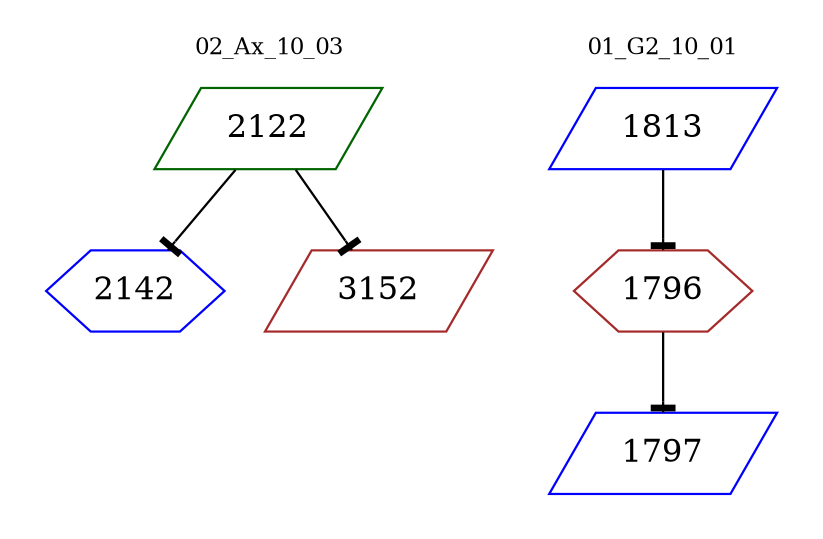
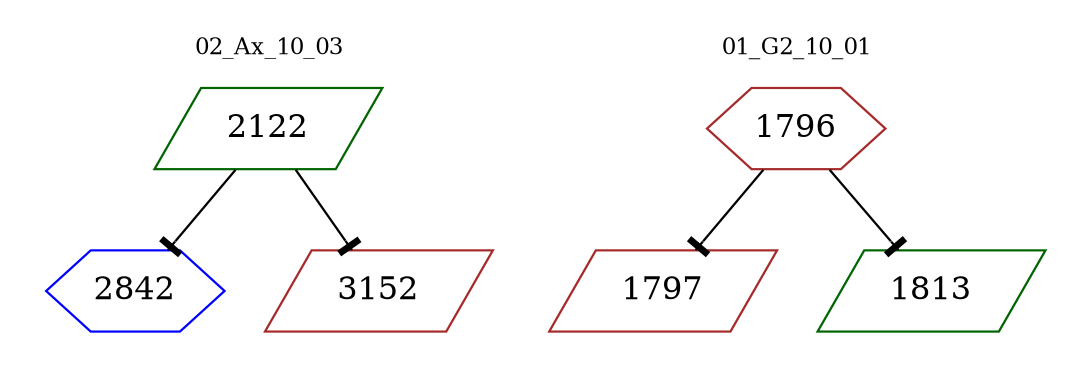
(663, 129) -> (932, 291)
(663, 204) -> (860, 206)
(135, 291) -> (135, 291)
(663, 453) -> (663, 291)
